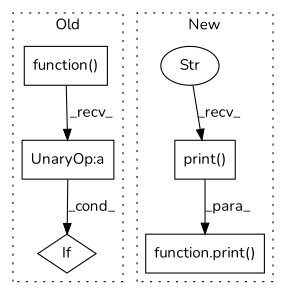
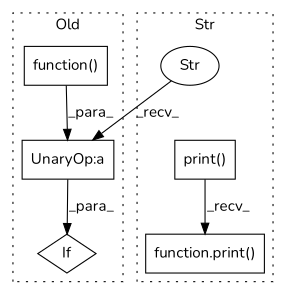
(205, 25) -> (205, 25)
(197, 107) -> (145, 101)
(91, 113) -> (91, 113)
(92, 207) -> (92, 207)
(228, 207) -> (228, 207)
